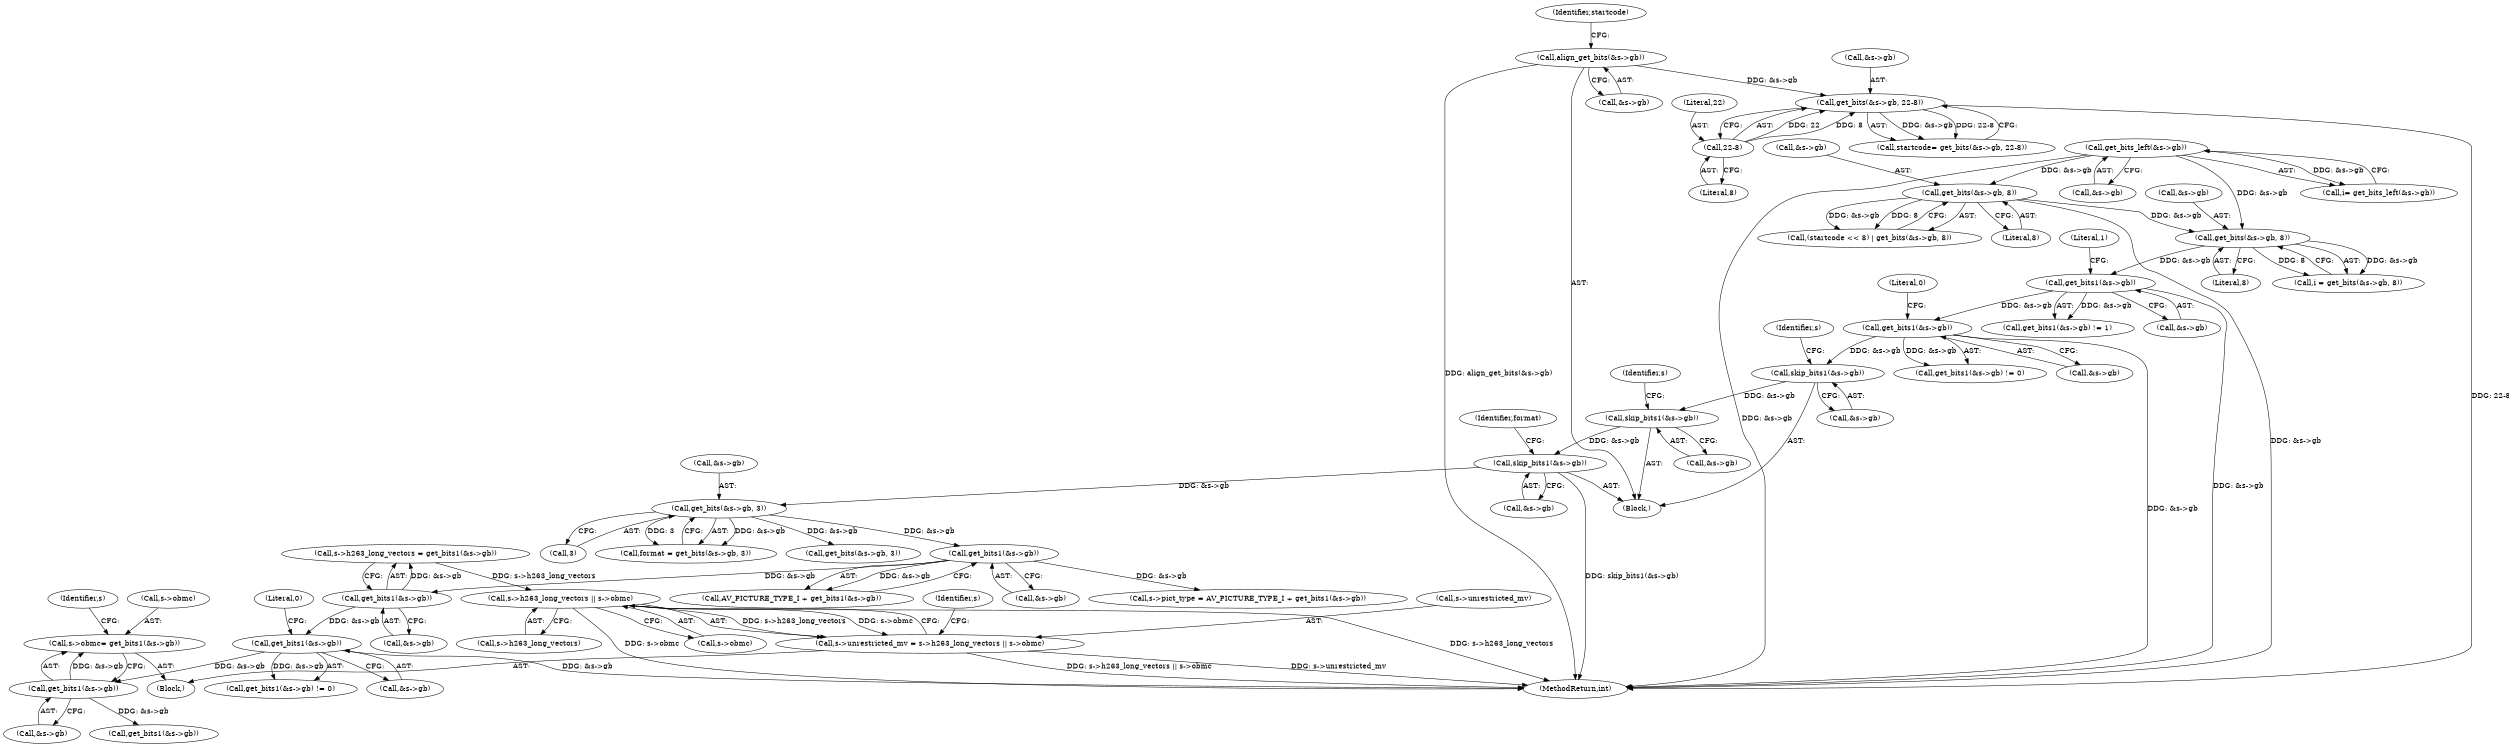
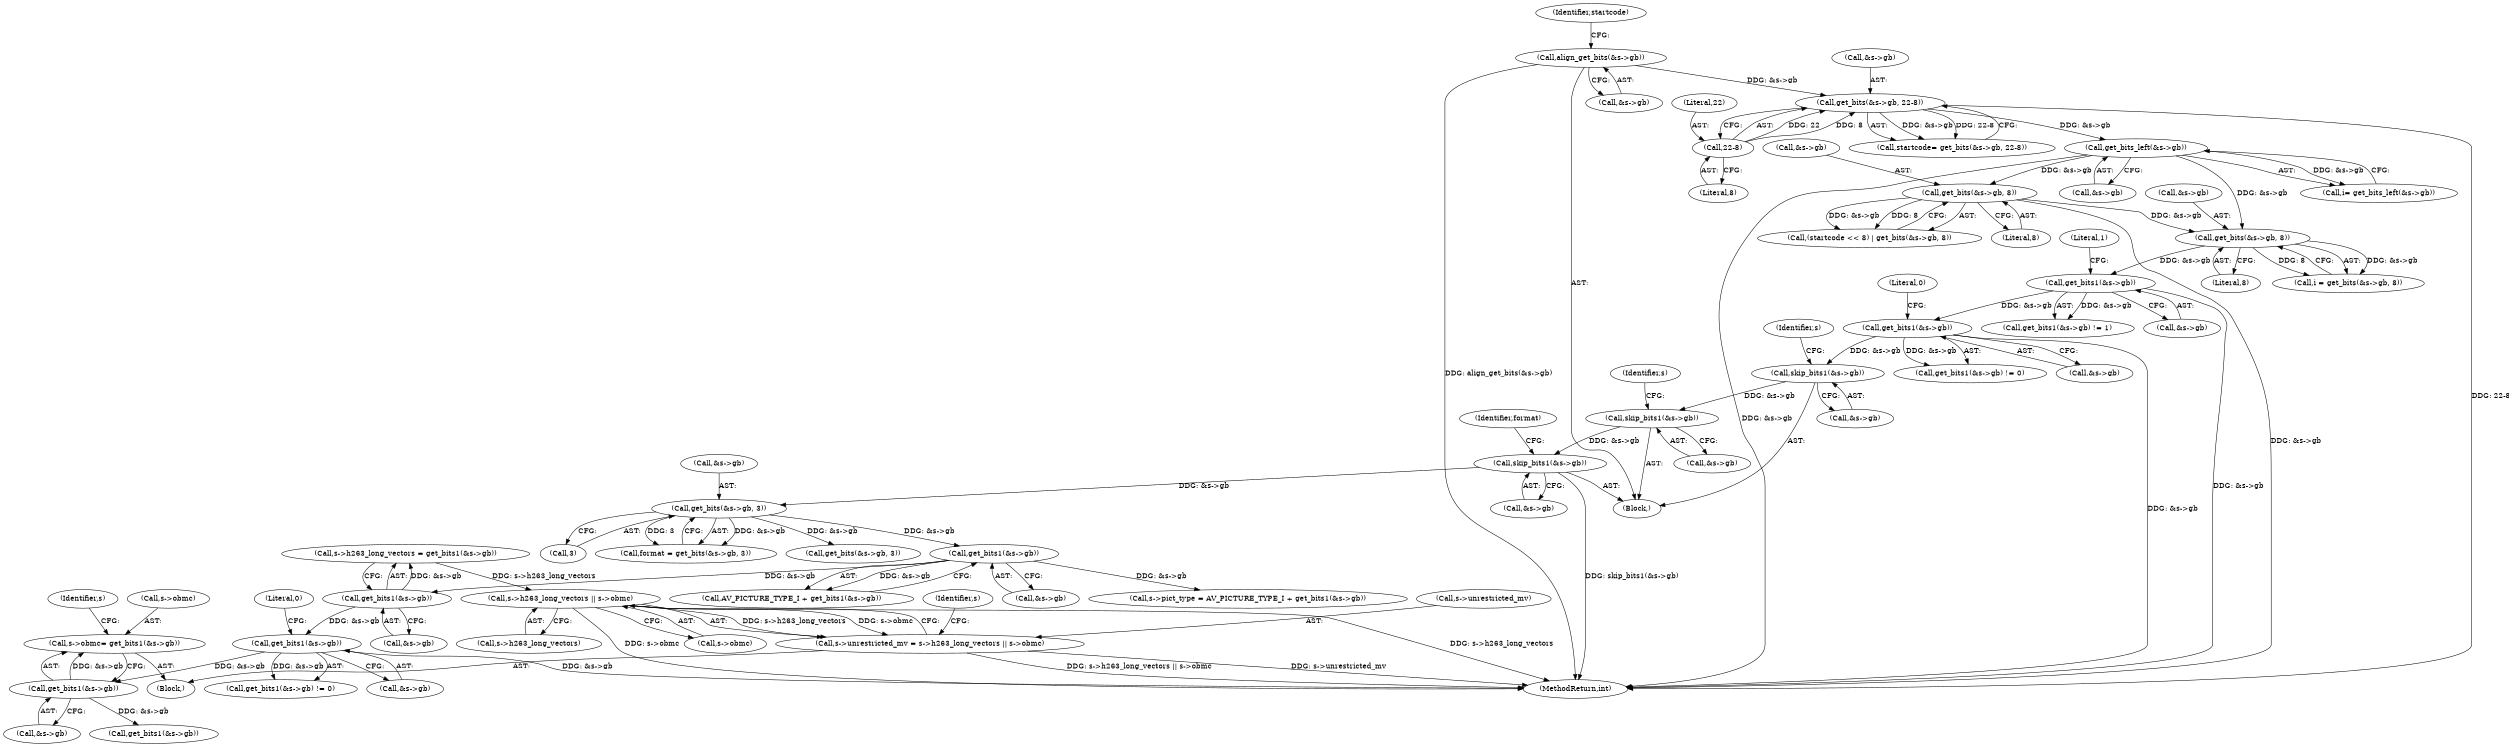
none -> (2015, 121)
